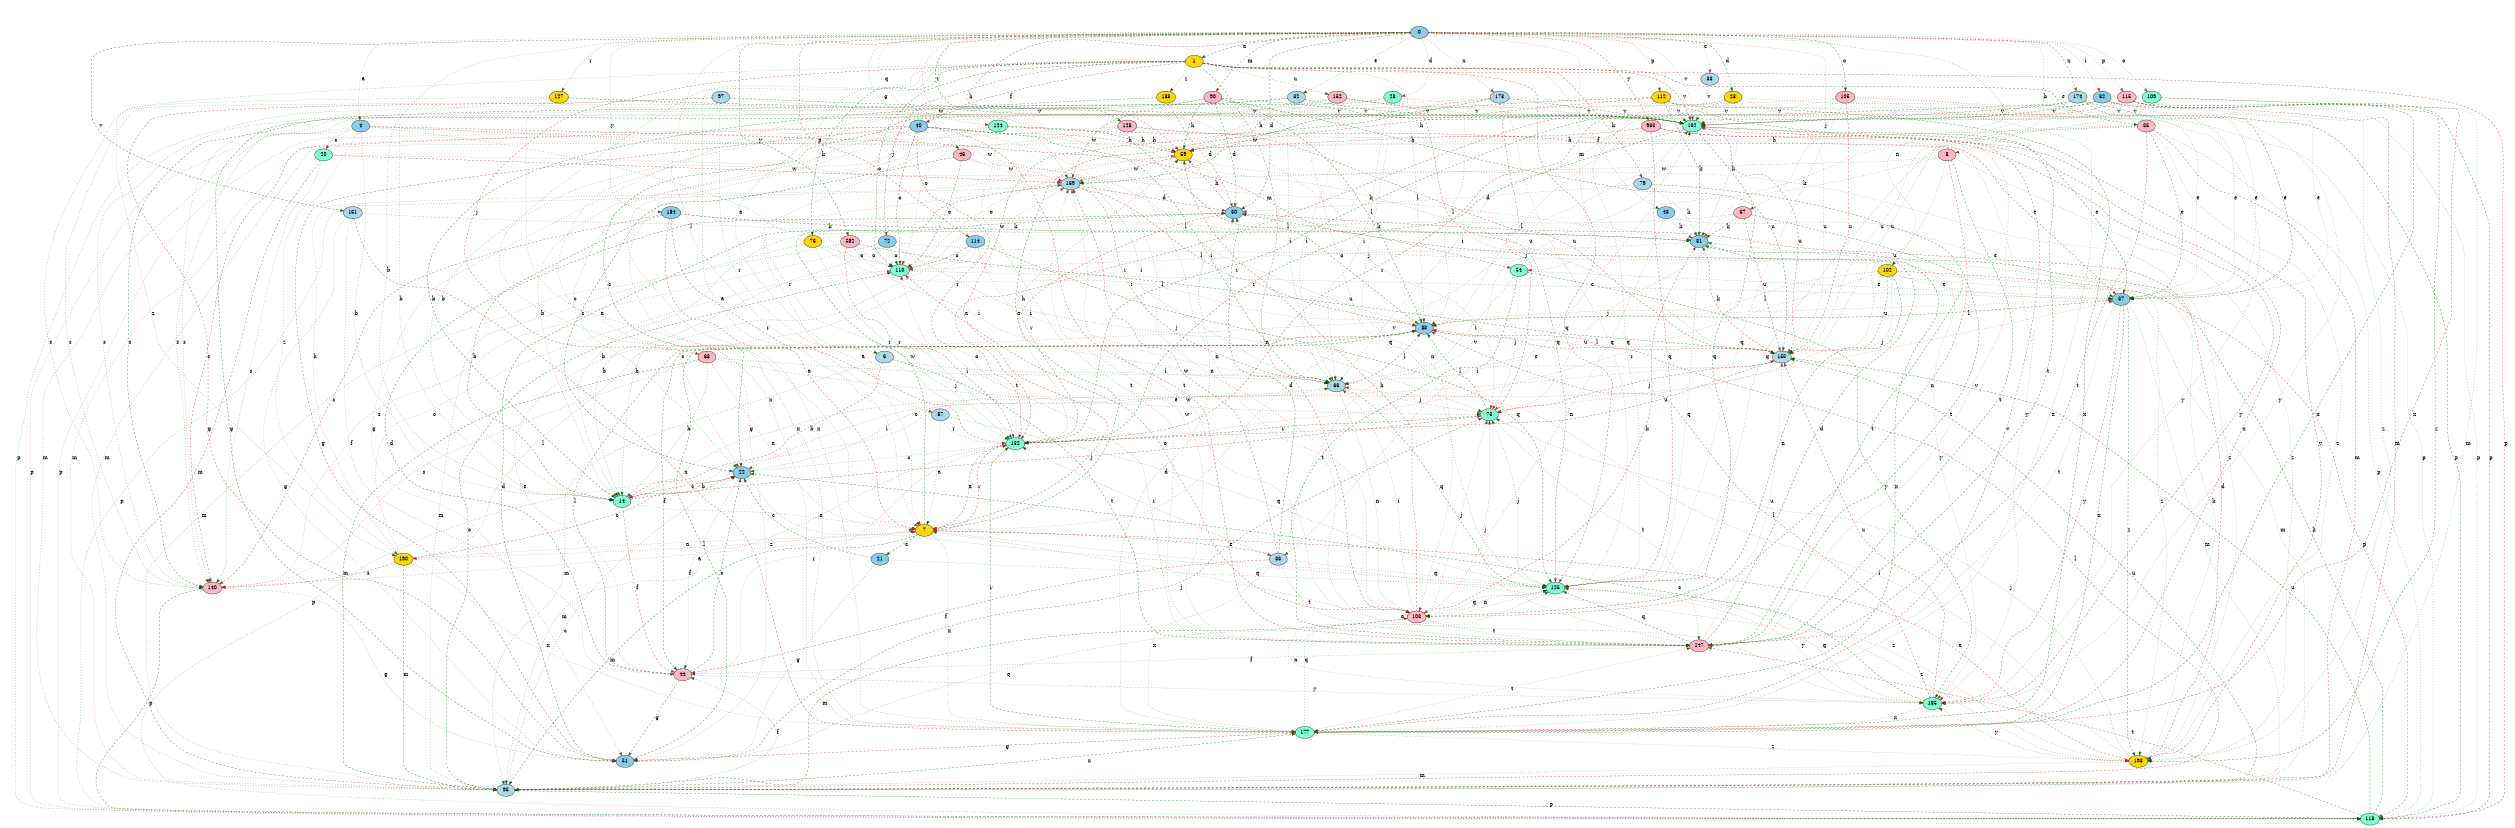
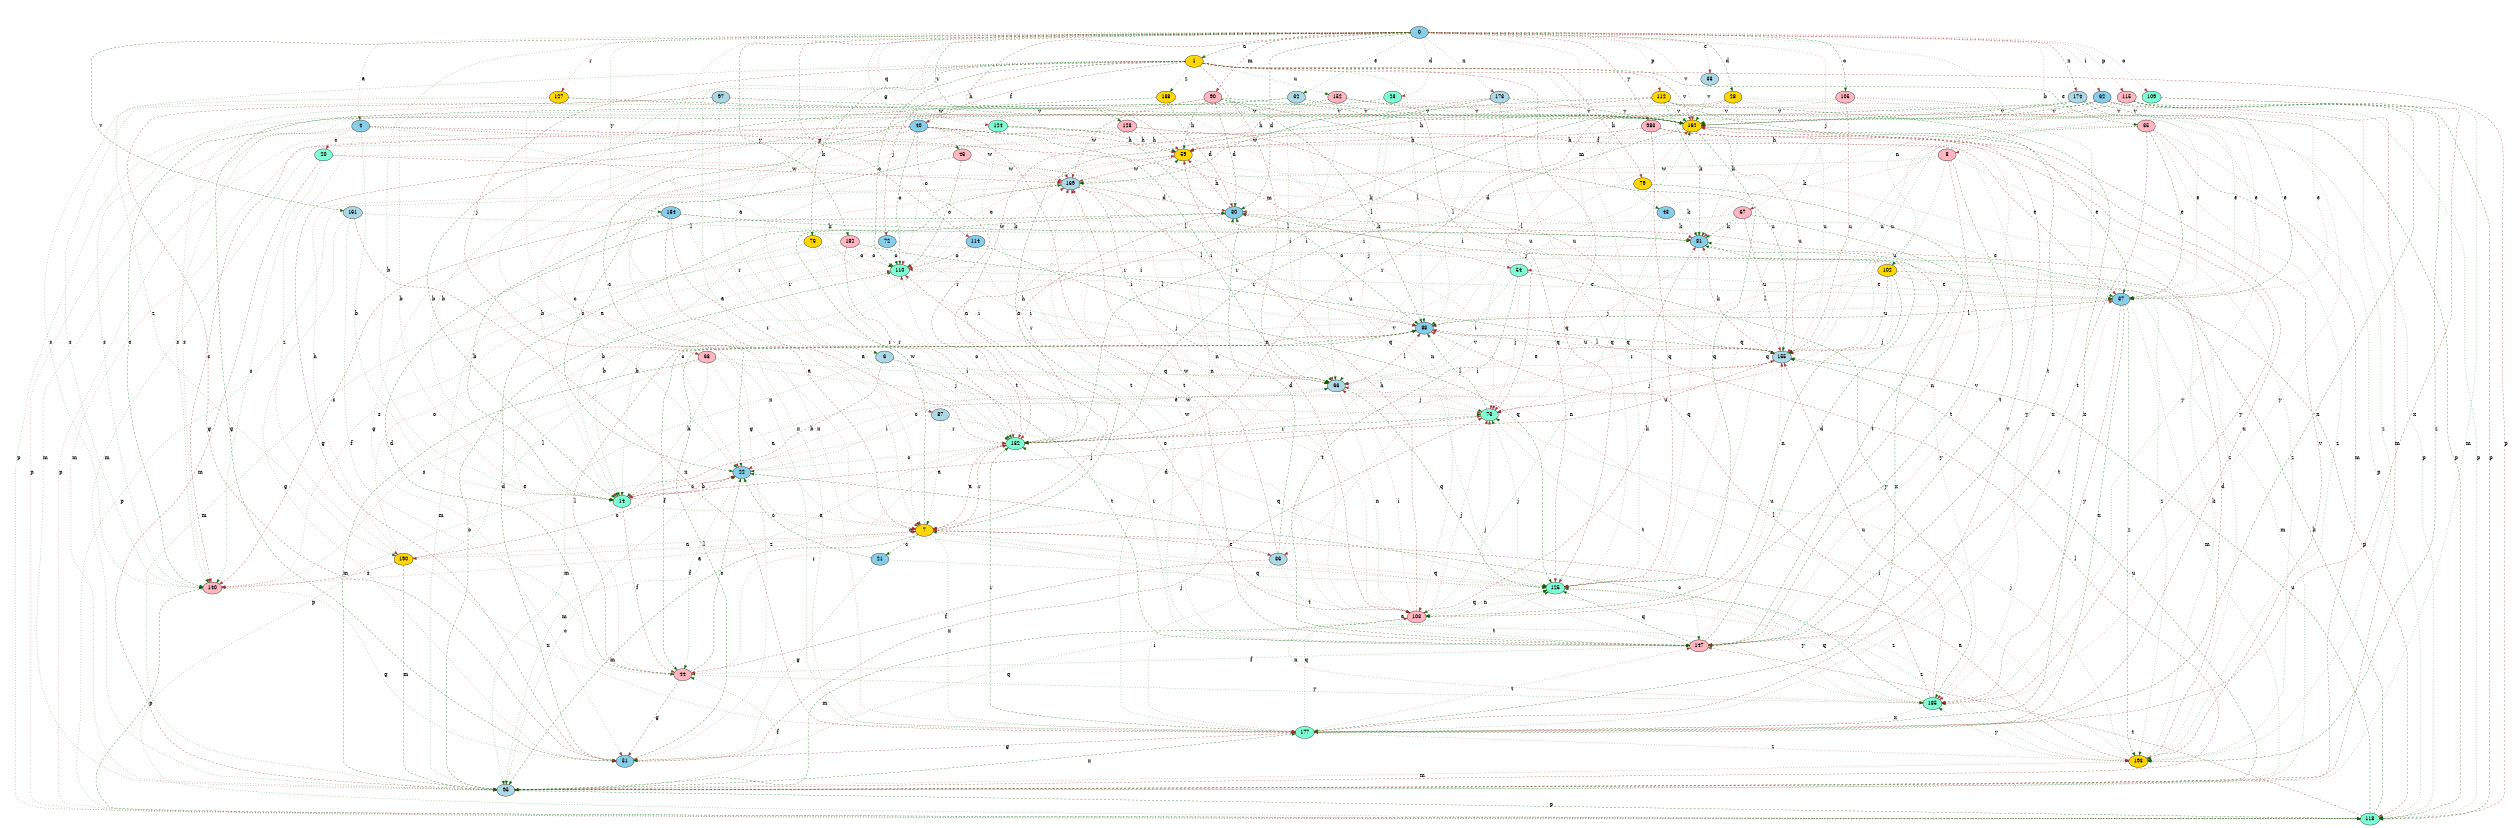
(1692, 126) -> (1692, 126)
(1643, 184) -> (1643, 184)
(850, 242) -> (850, 242)
(1166, 371) -> (1166, 371)
(1560, 425) -> (1560, 425)
(1155, 646) -> (1155, 646)
